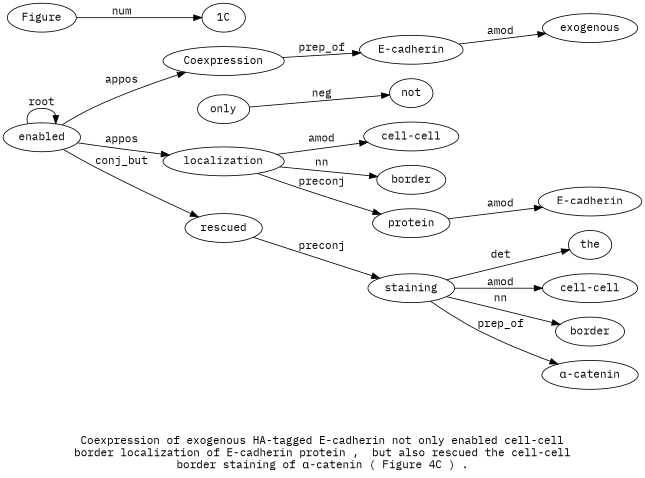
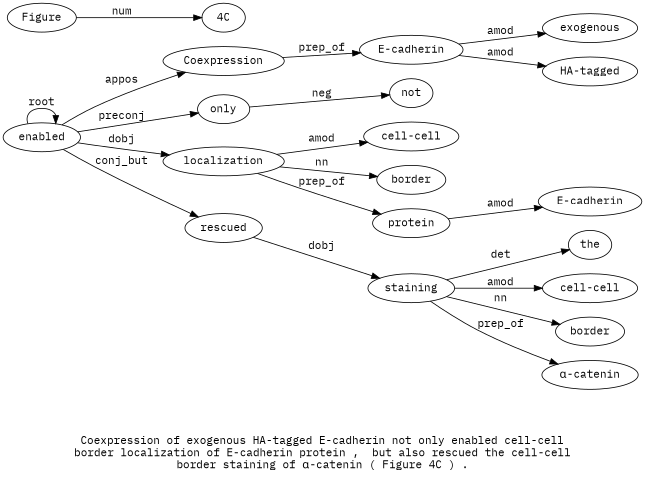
(224, 18) -> (224, 18)
none -> (590, 71)
none -> (134, 123)
(122, 139) -> (122, 139)
(322, 182) -> (322, 182)
(322, 246) -> (322, 246)
